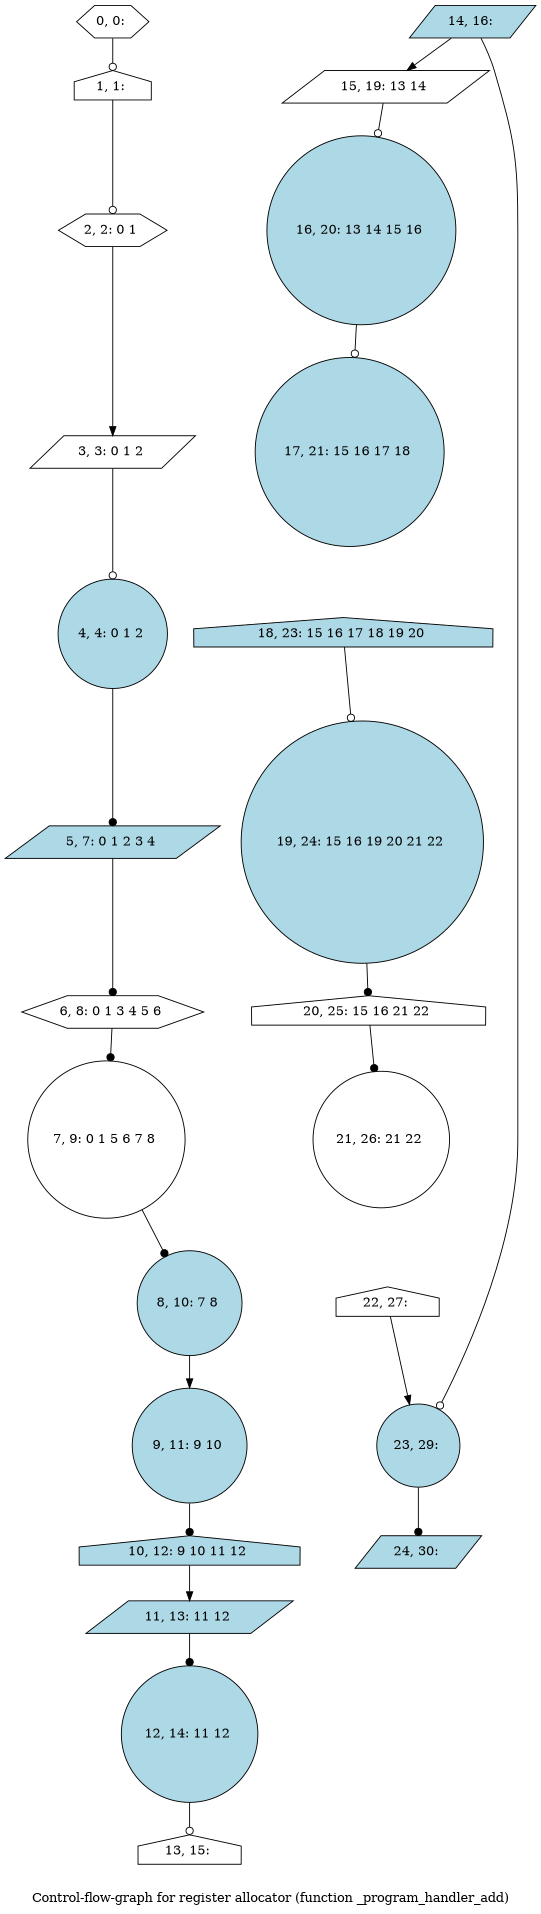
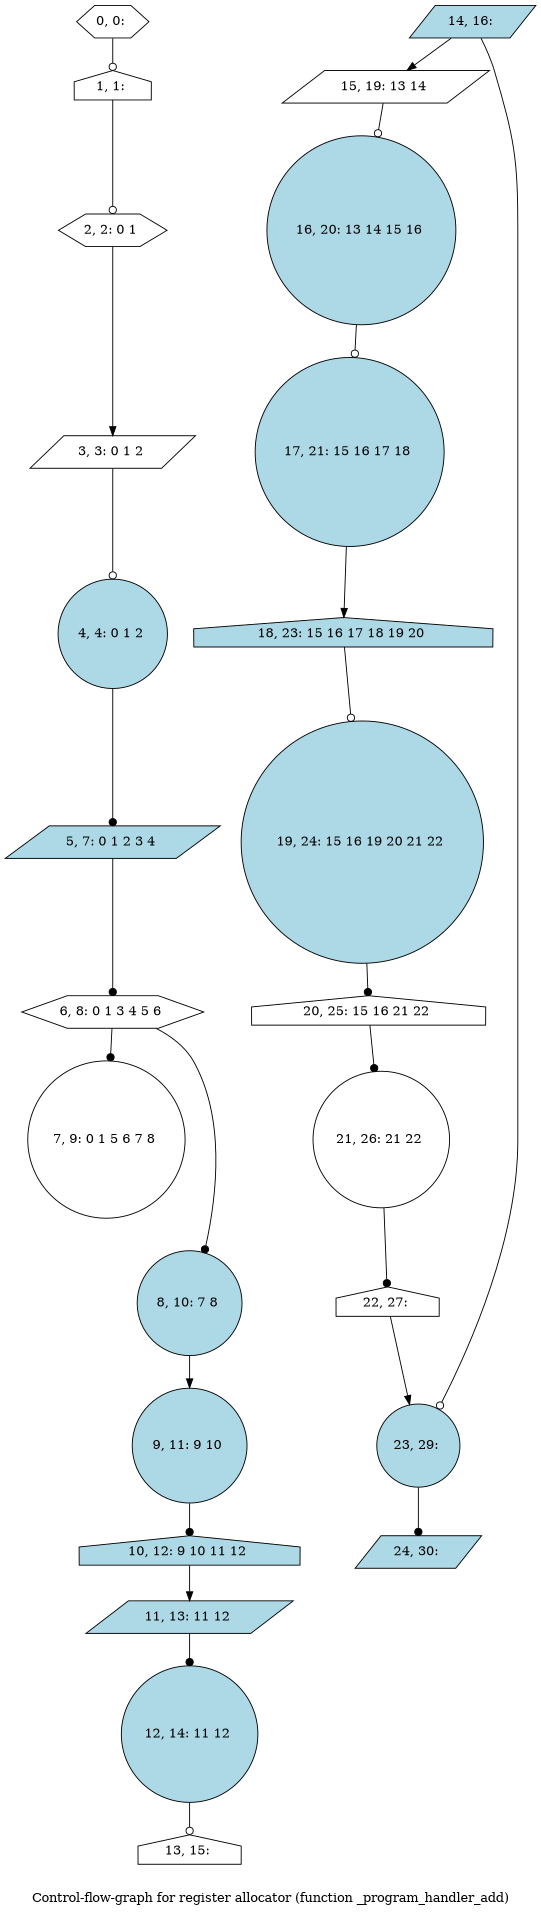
none -> (345, 578)
(152, 1230) -> (214, 1127)
none -> (385, 1244)
